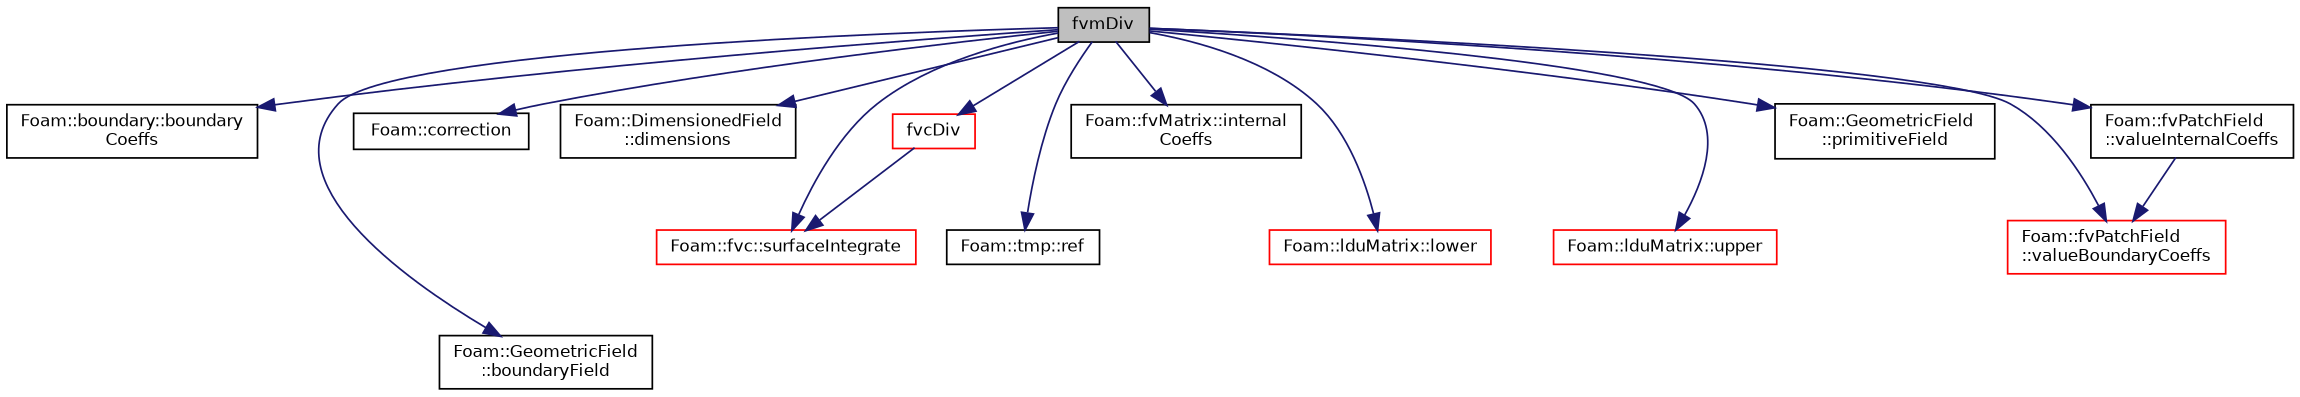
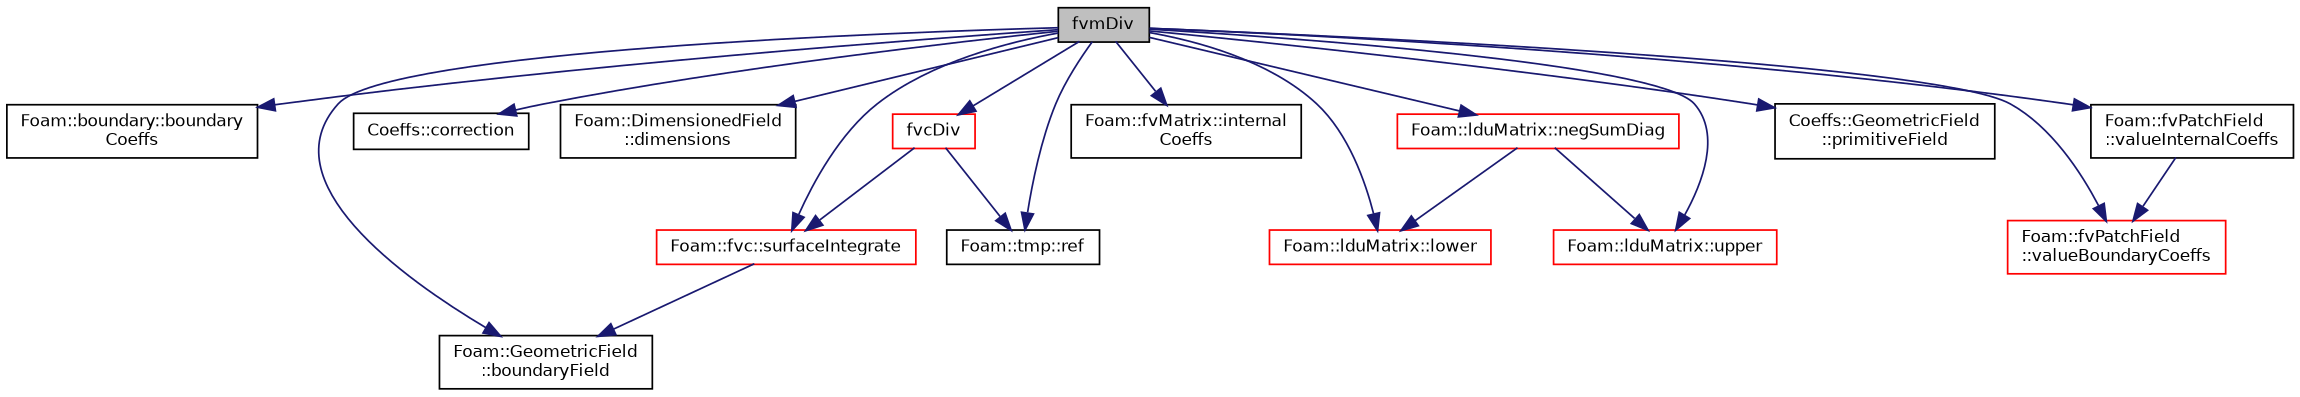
(441, 131) -> (441, 131)
none -> (1538, 131)
(1885, 131) -> (1885, 131)
none -> (973, 182)
none -> (684, 296)
